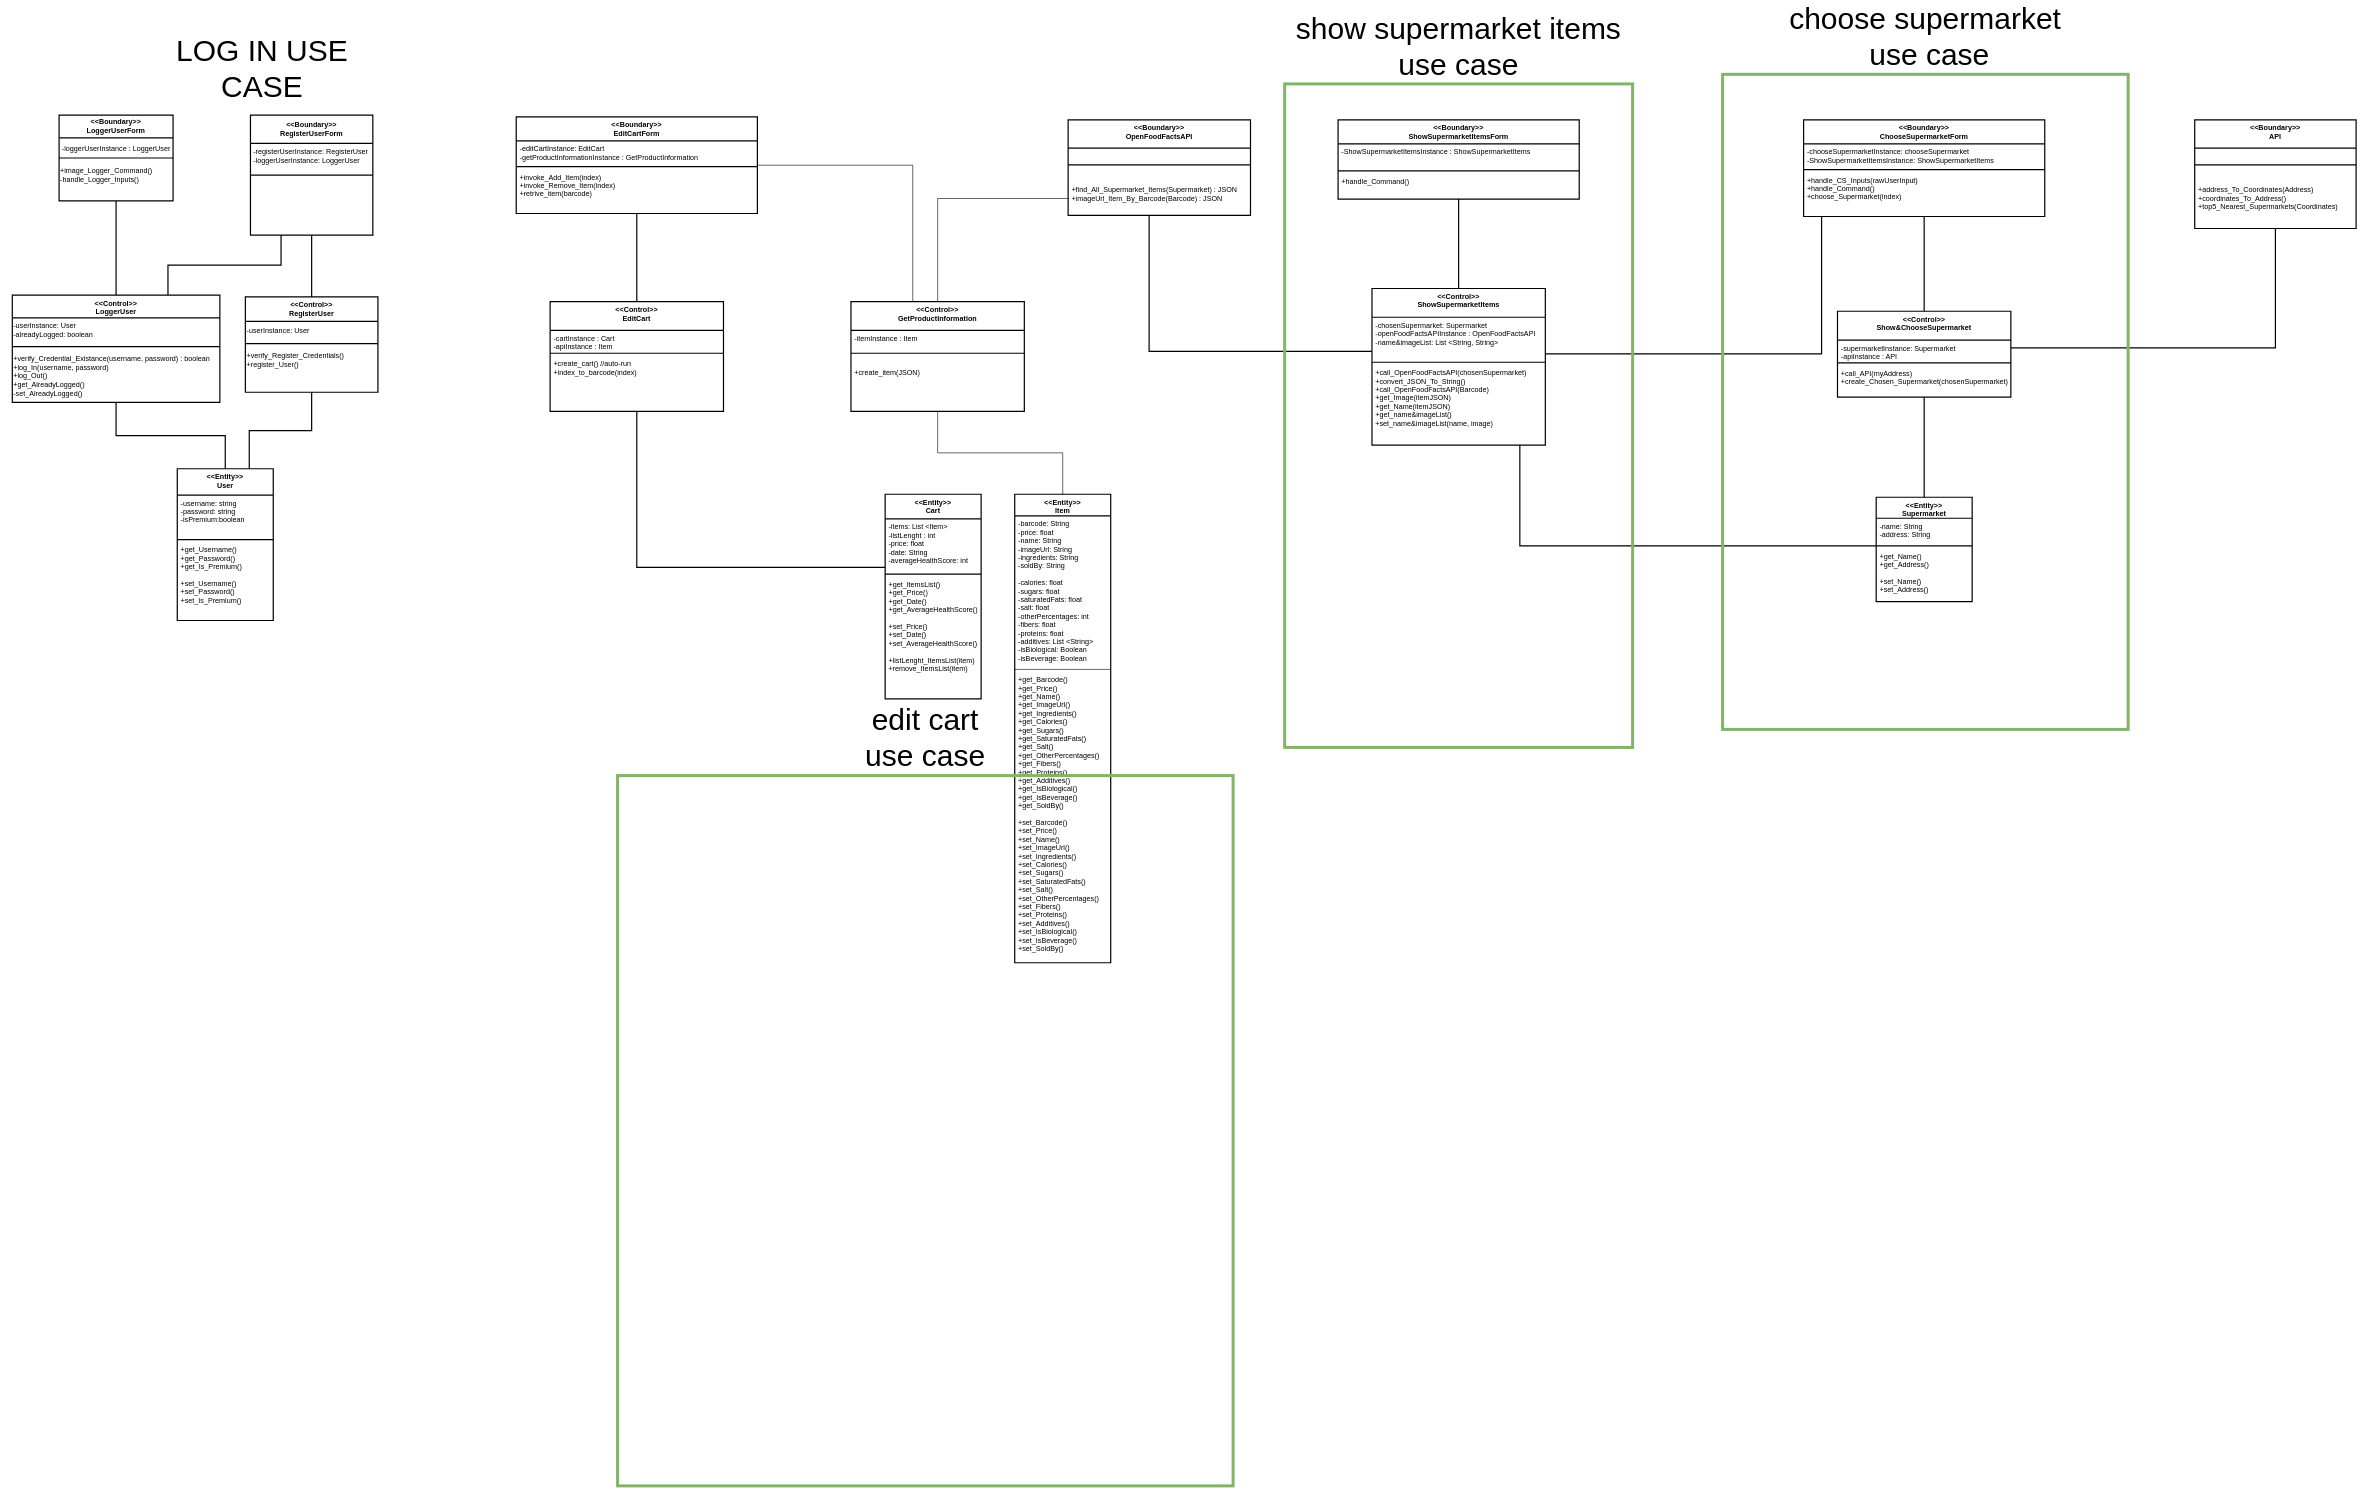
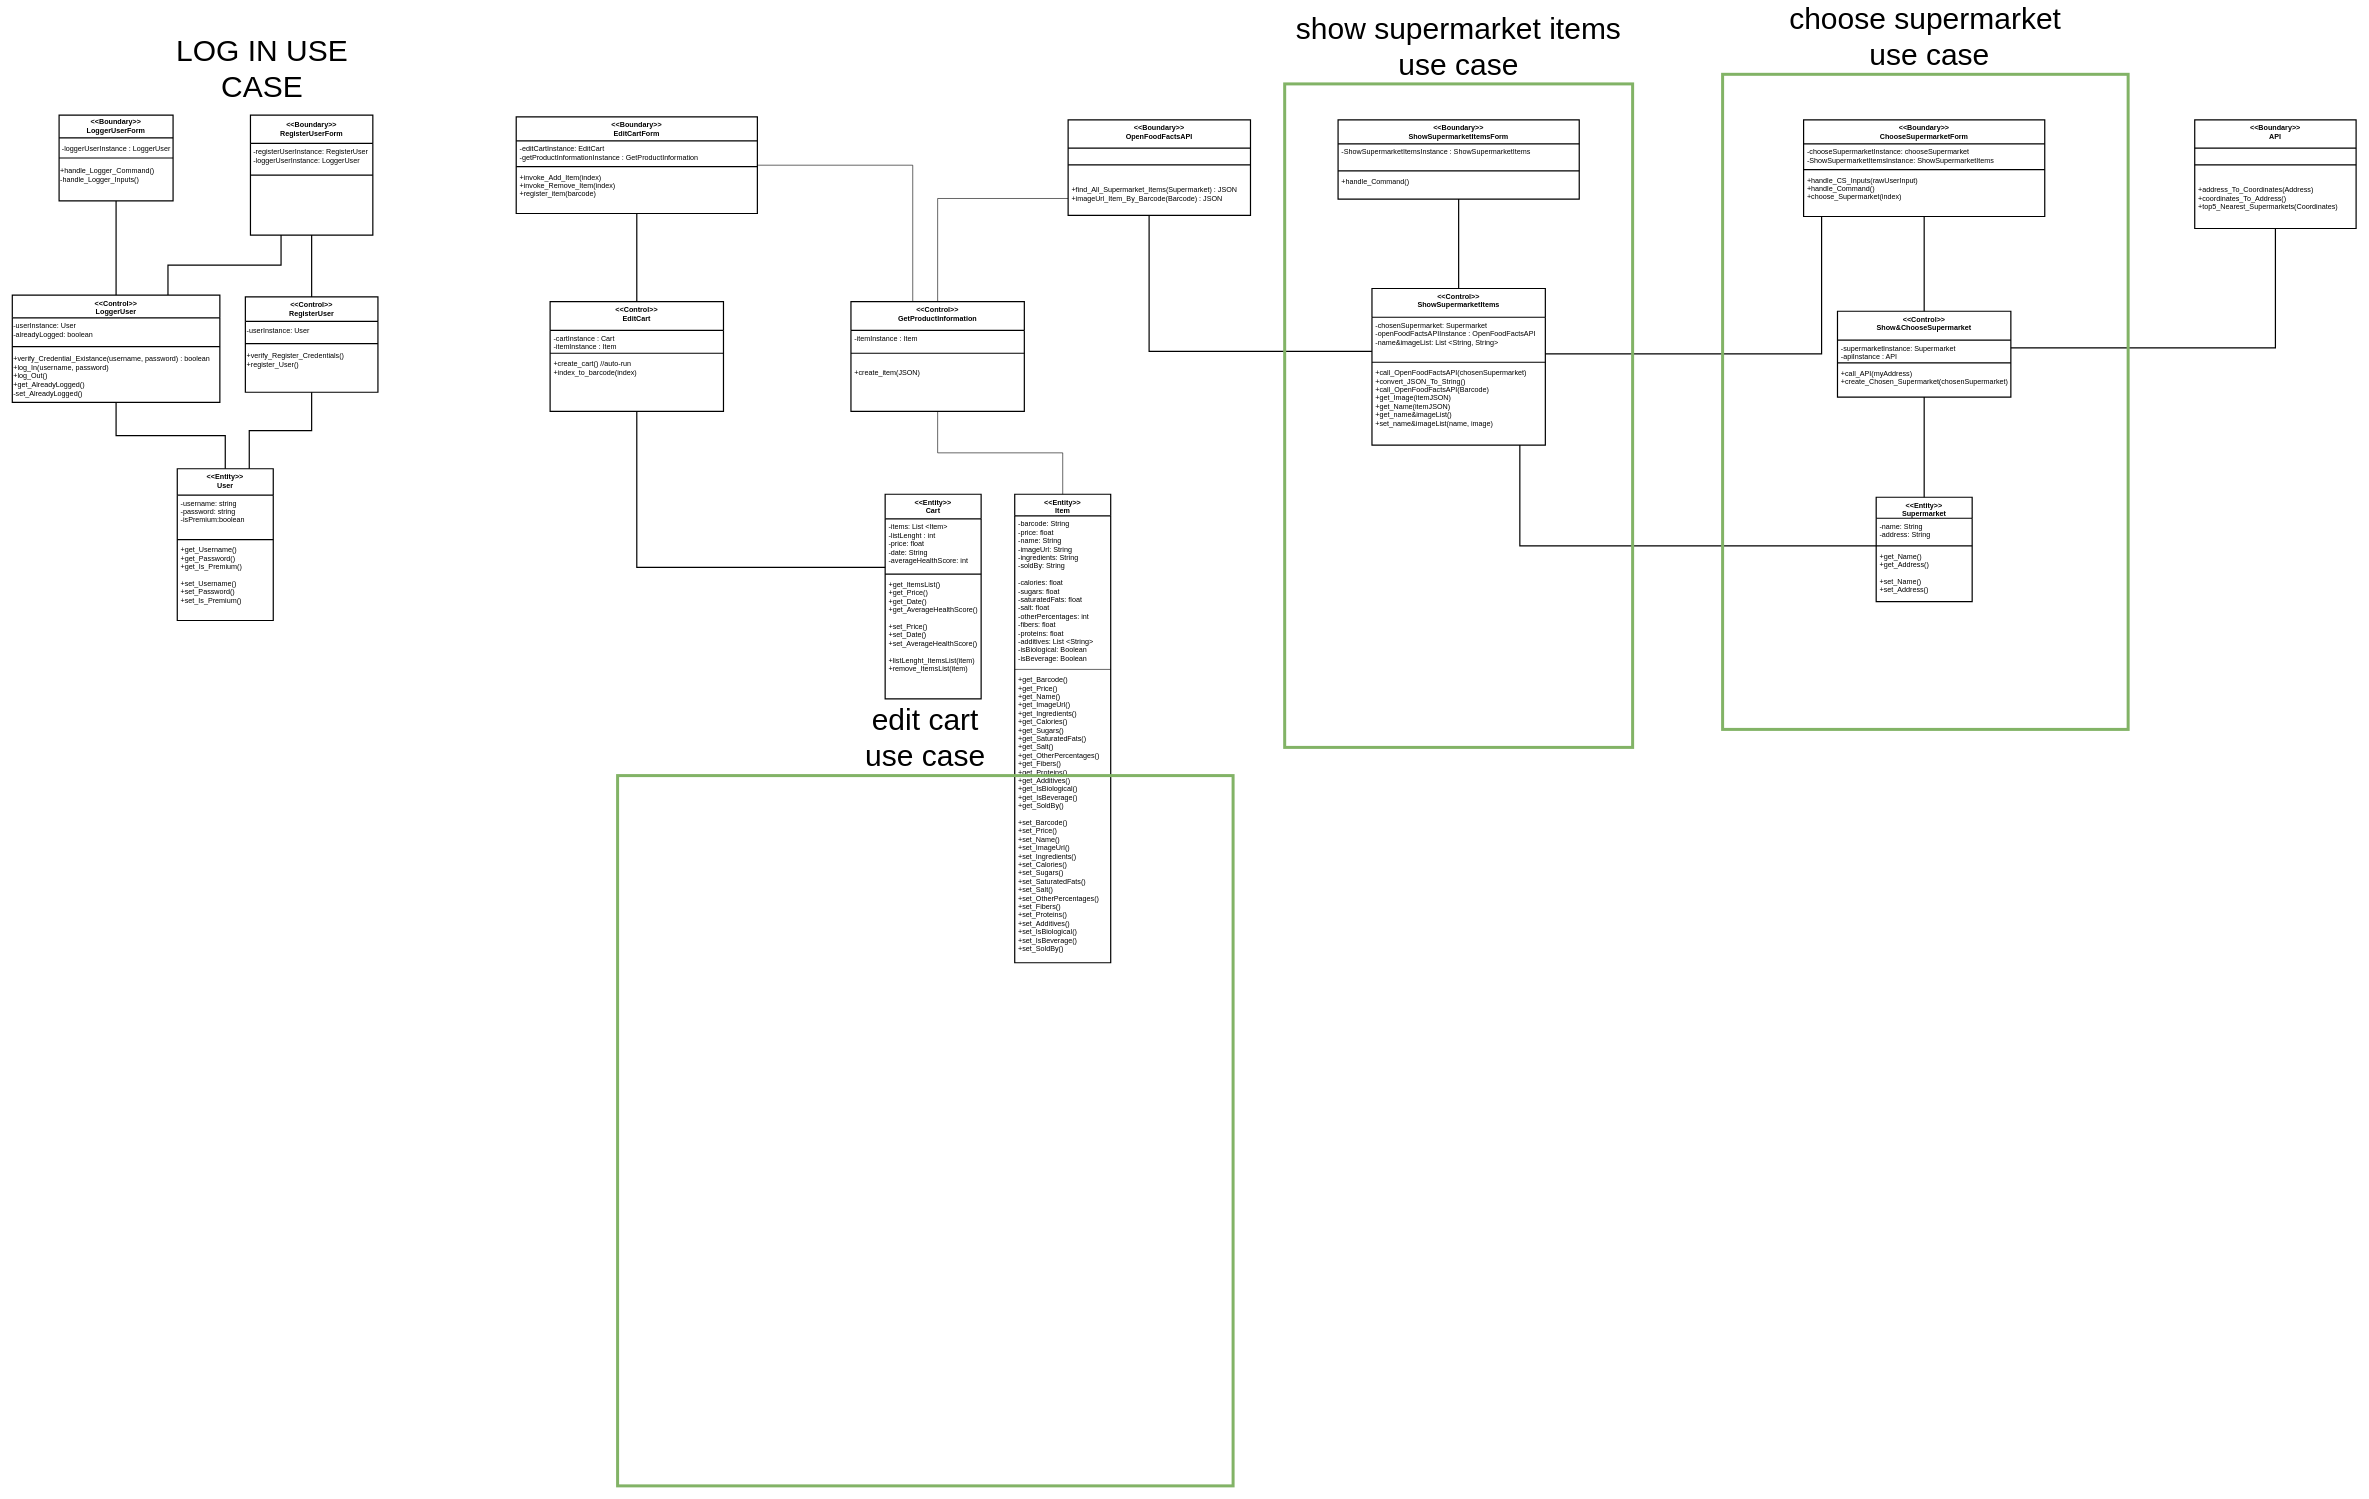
(106, 175) -> (108, 175)
(564, 177) -> (564, 177)
(591, 338) -> (591, 338)
